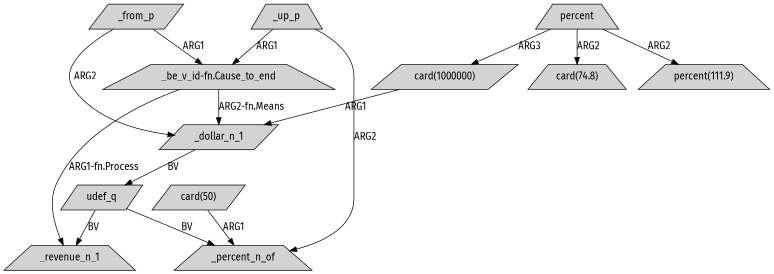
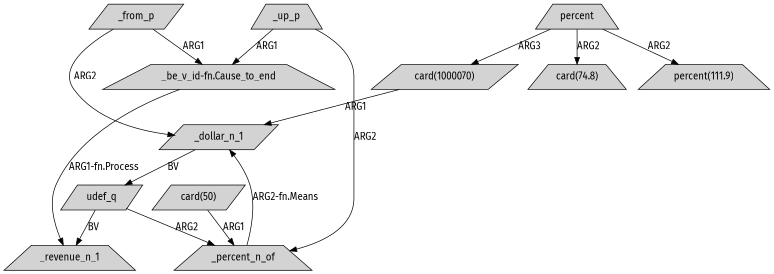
(445, 77) -> (445, 77)
(219, 104) -> (252, 198)
(187, 228) -> (187, 228)
